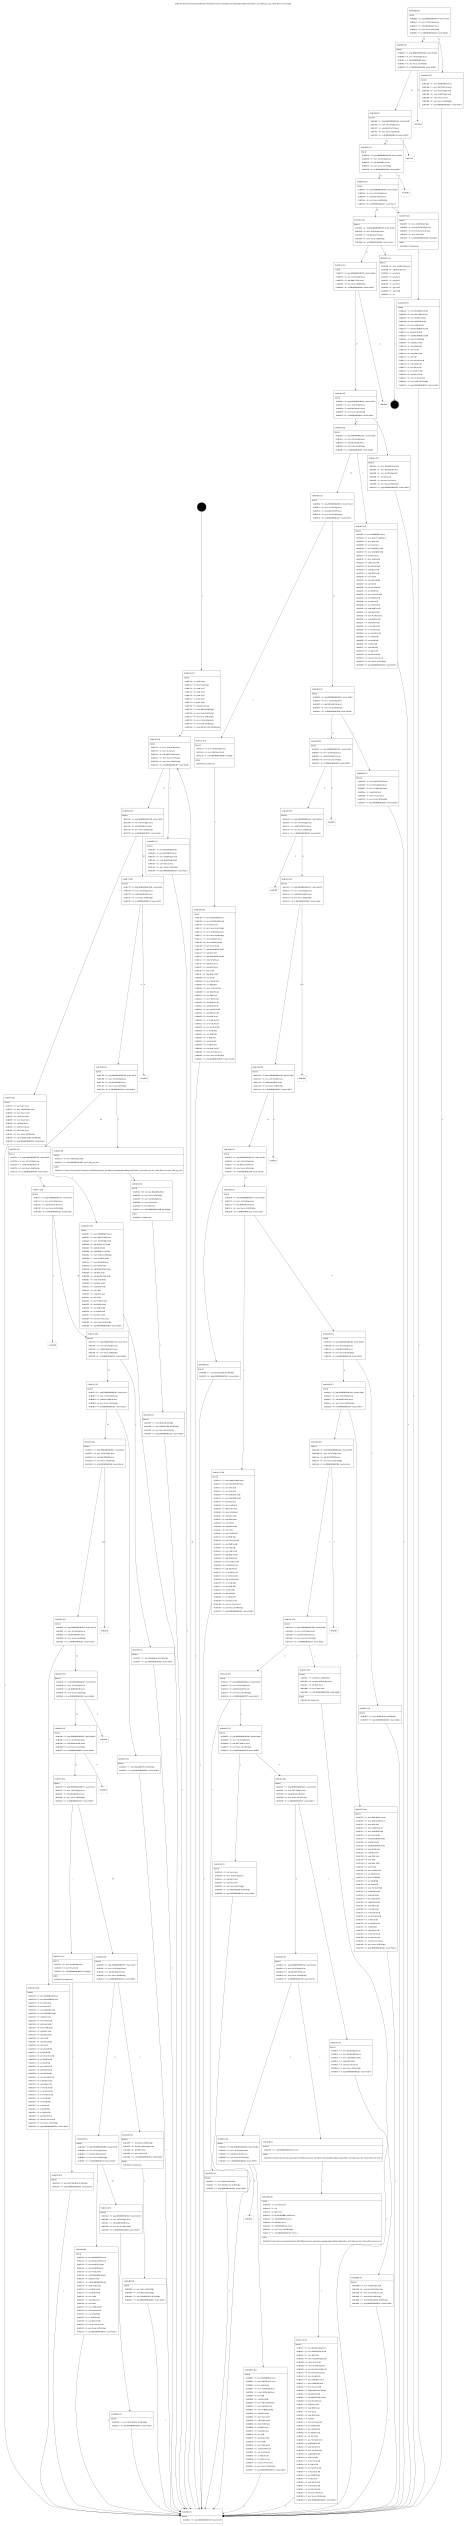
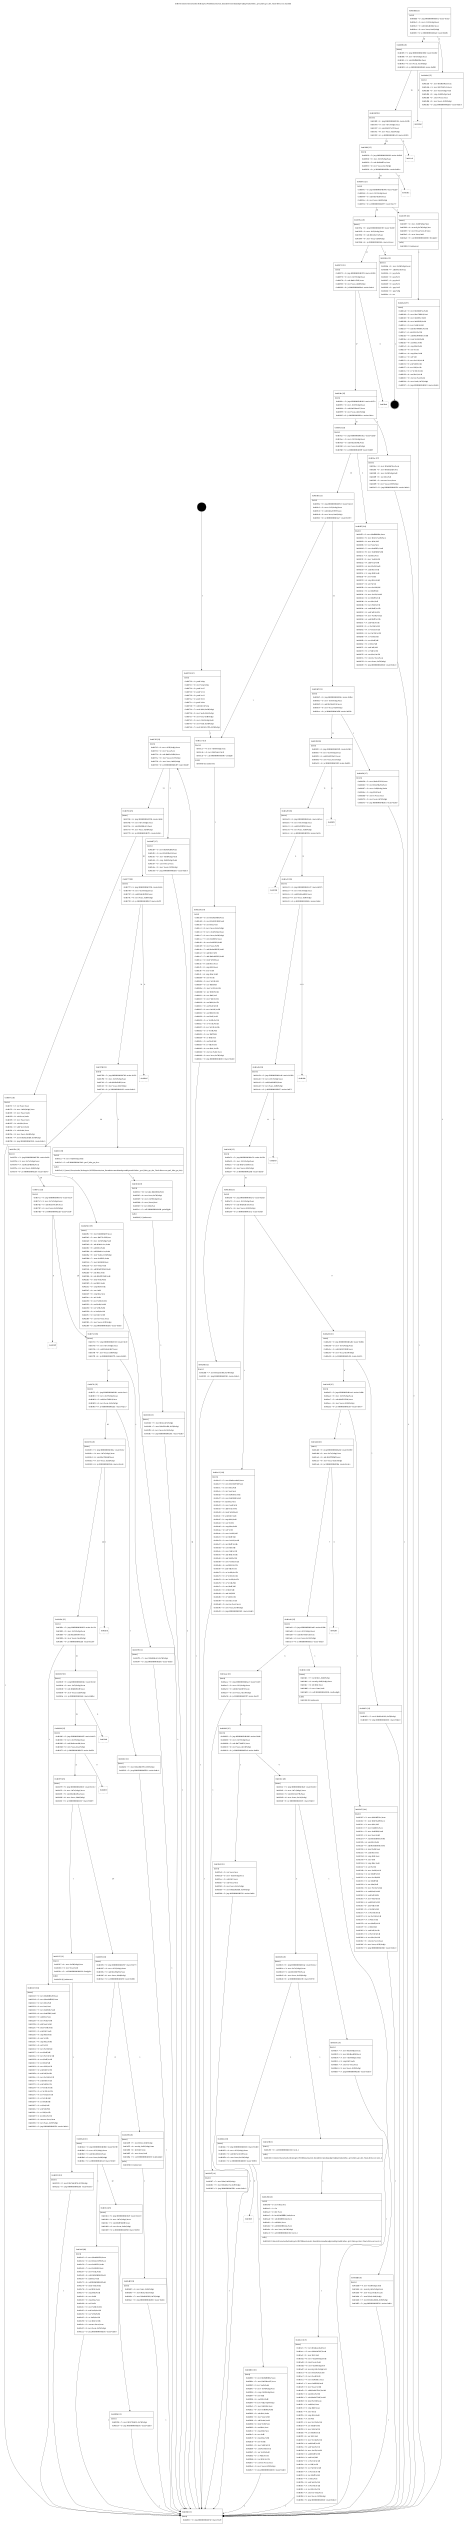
(182, 733) -> (210, 734)
